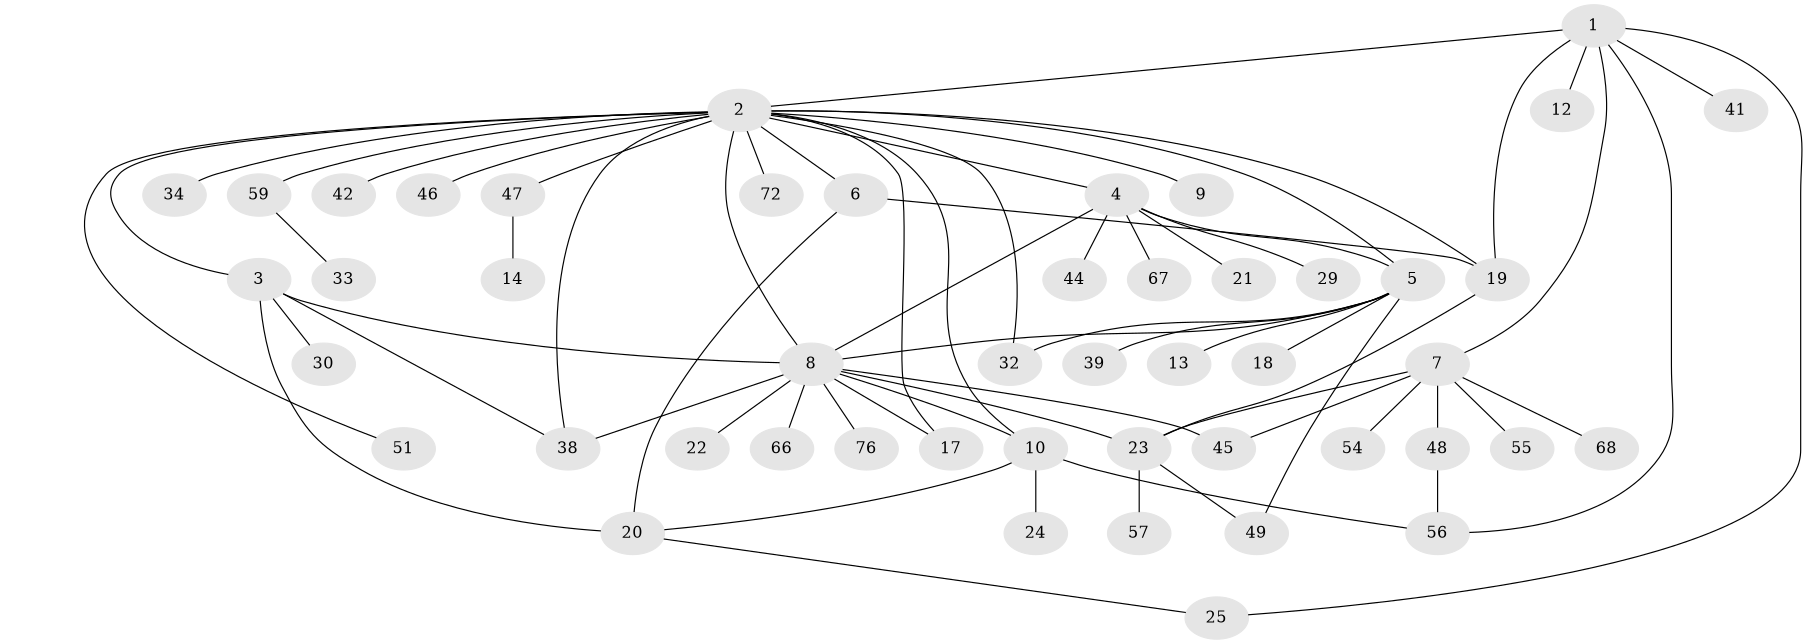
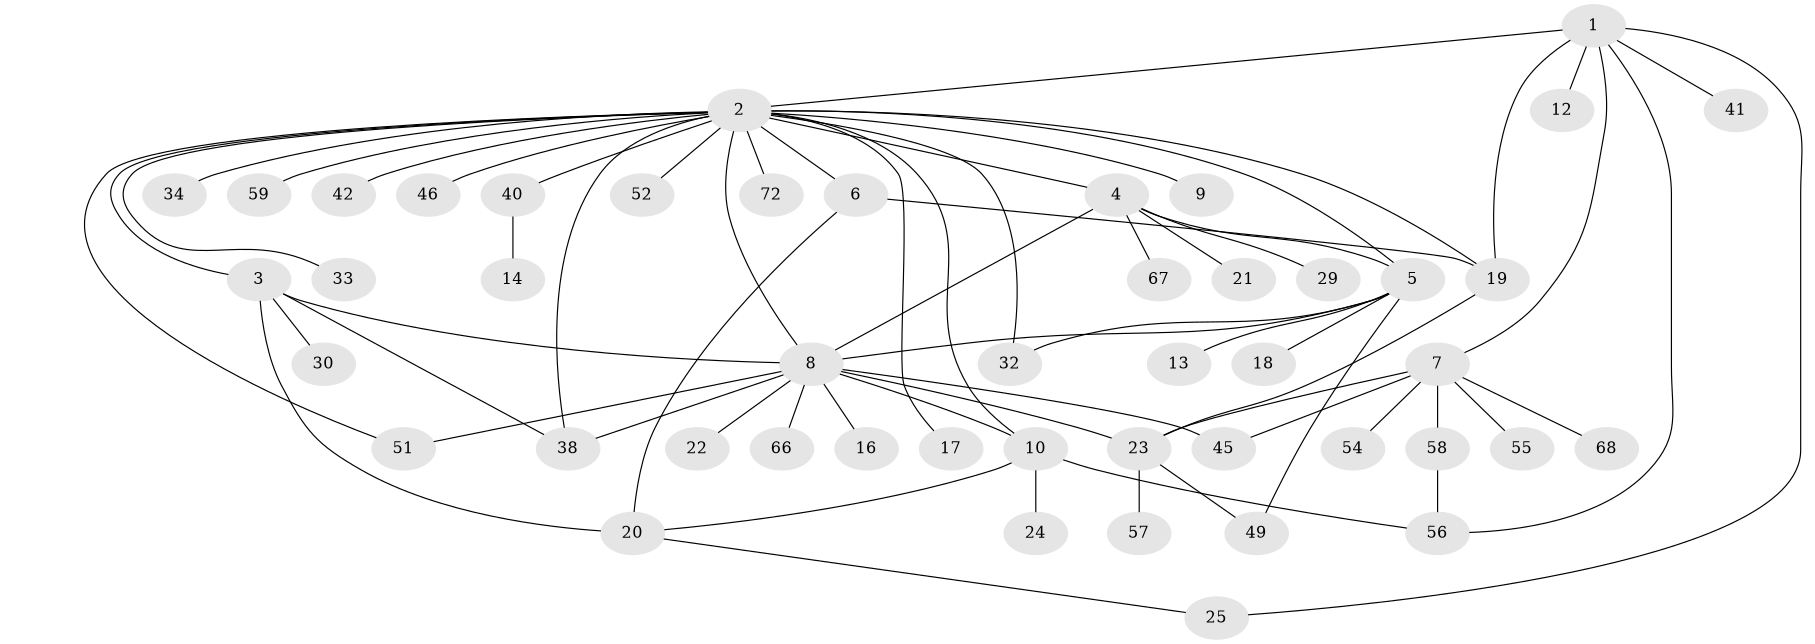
(513, 195) -> (513, 195)
none -> (642, 195)
(301, 237) -> (124, 191)
(1075, 280) -> none
(1095, 364) -> none
(881, 407) -> (608, 407)
(867, 449) -> (867, 449)
(1438, 449) -> (1438, 449)
